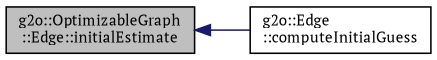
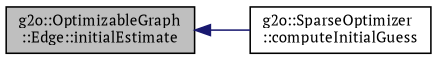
(341, 30) -> (341, 30)
